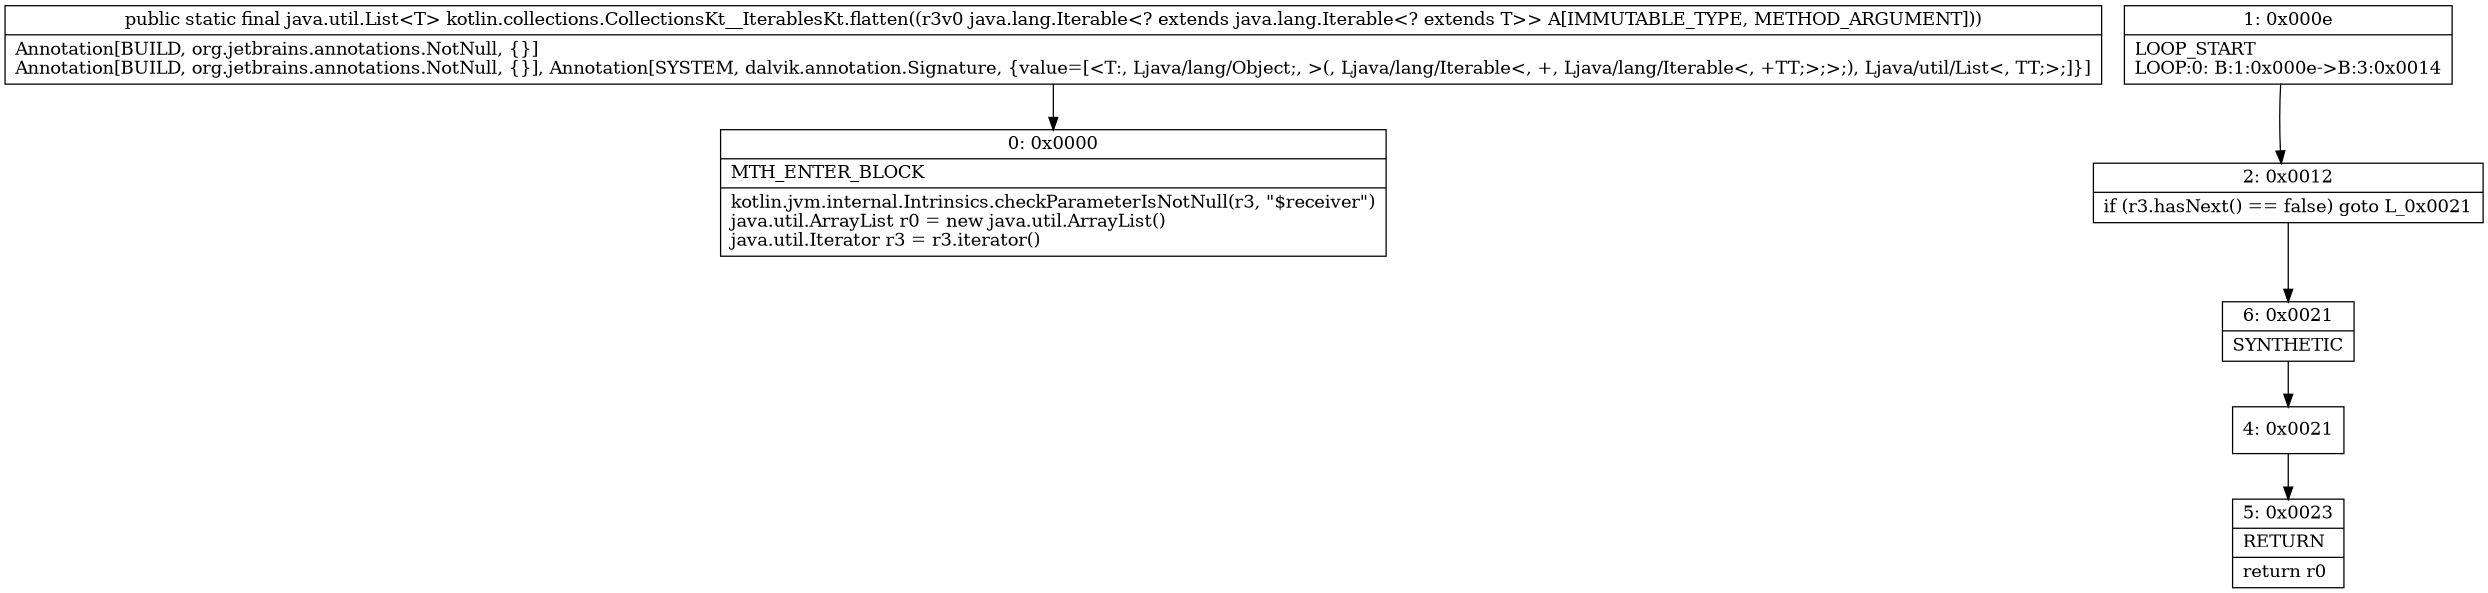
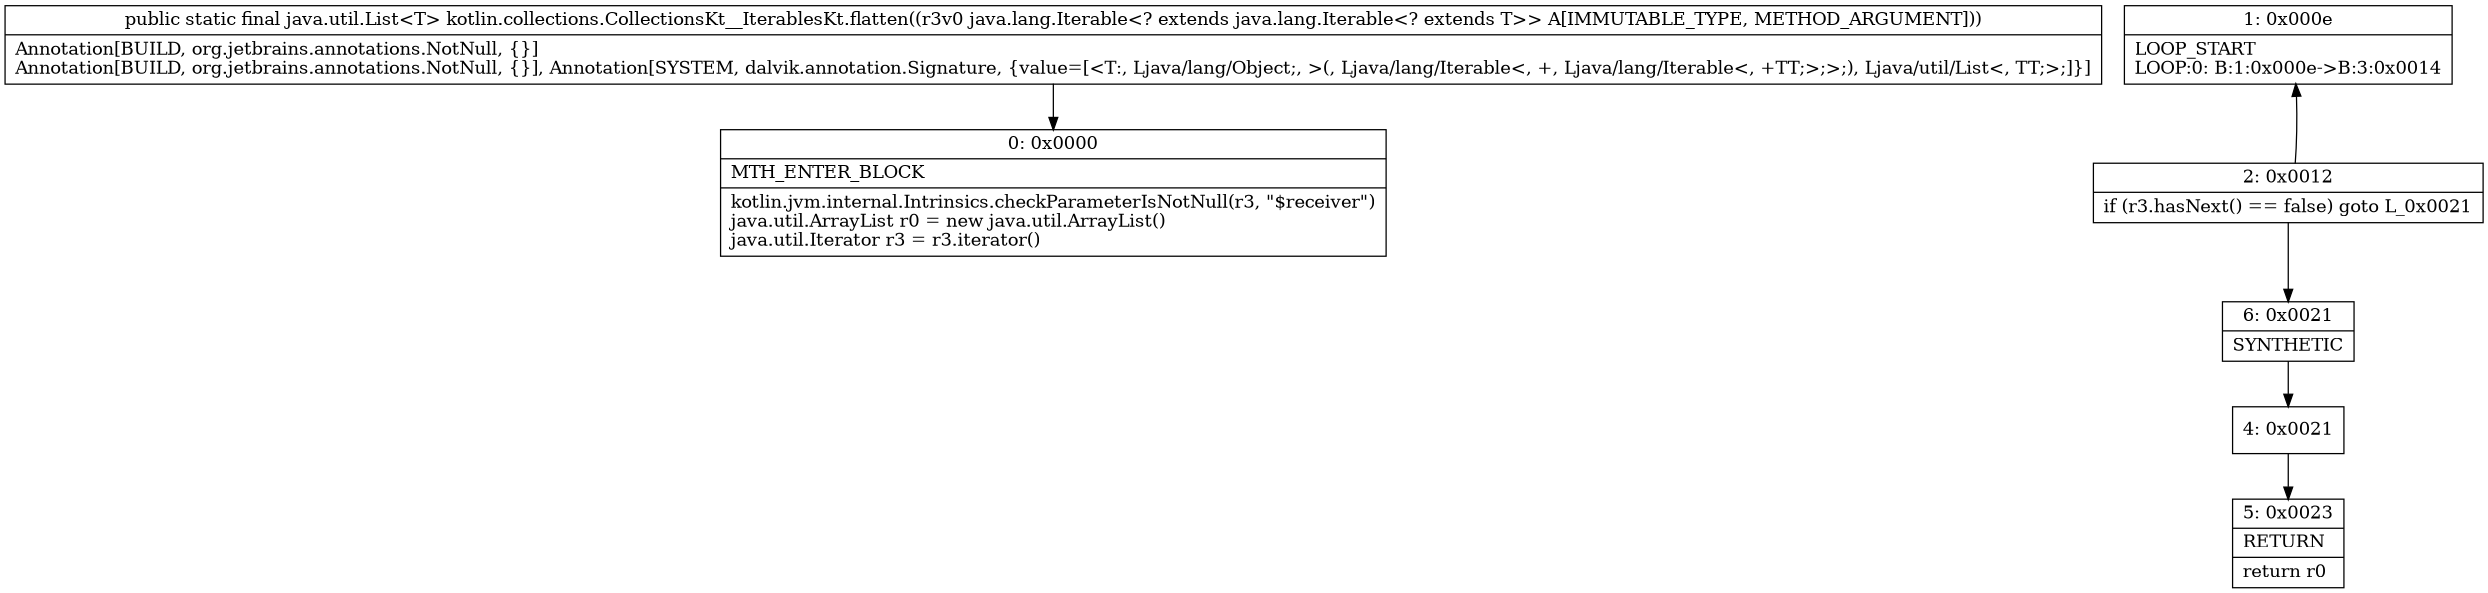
(2280, 117) -> (2297, 130)
